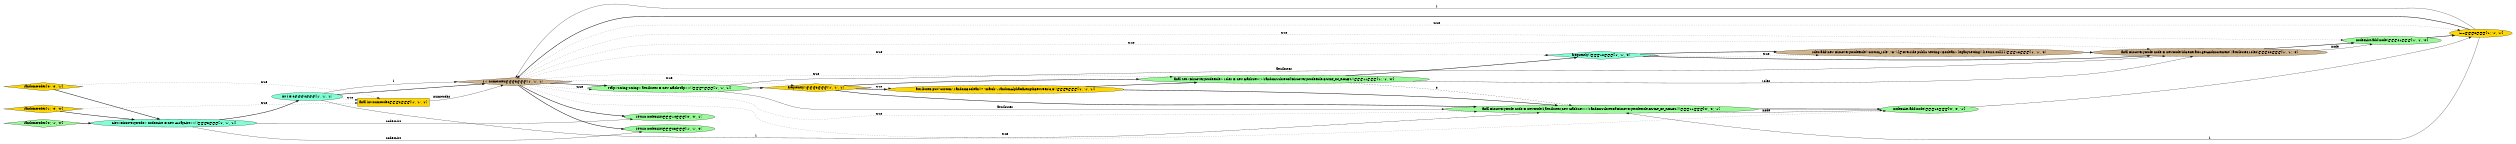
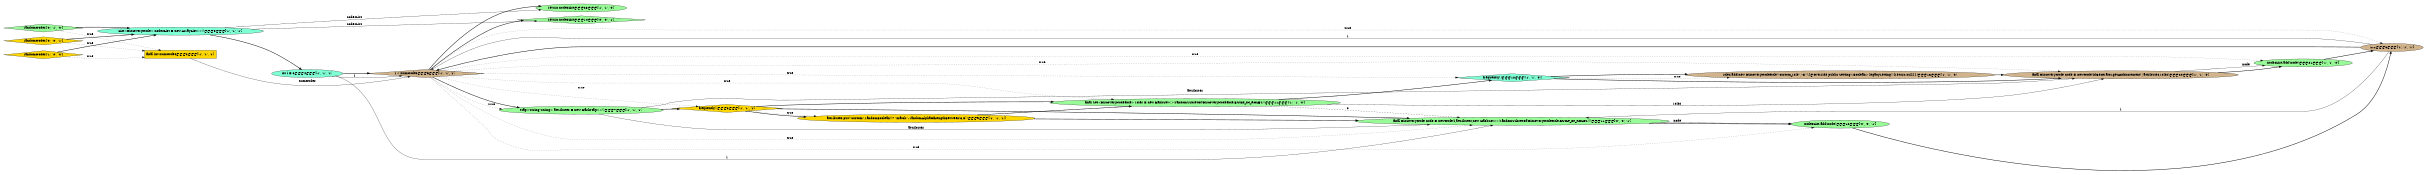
(2481, 33) -> (2392, 47)
(2222, 84) -> (2143, 170)
(347, 99) -> (109, 40)
(669, 117) -> (581, 20)
